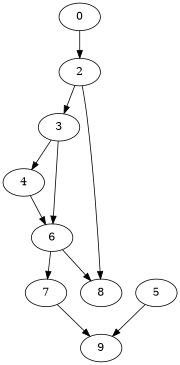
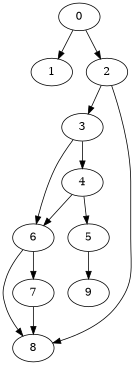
none -> (52, 72)
none -> (85, 206)
(71, 318) -> (33, 317)
